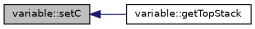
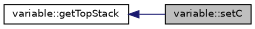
(113, 14) -> (152, 14)
